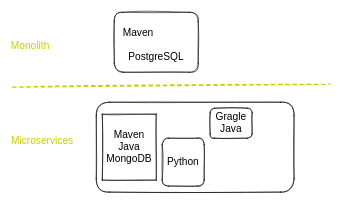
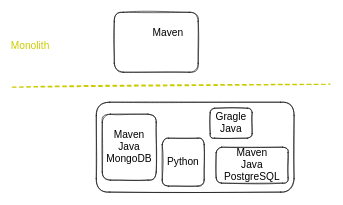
(138, 33) -> (168, 33)
(156, 57) -> none
(42, 141) -> none
(129, 147) -> (129, 147)
none -> (252, 165)
